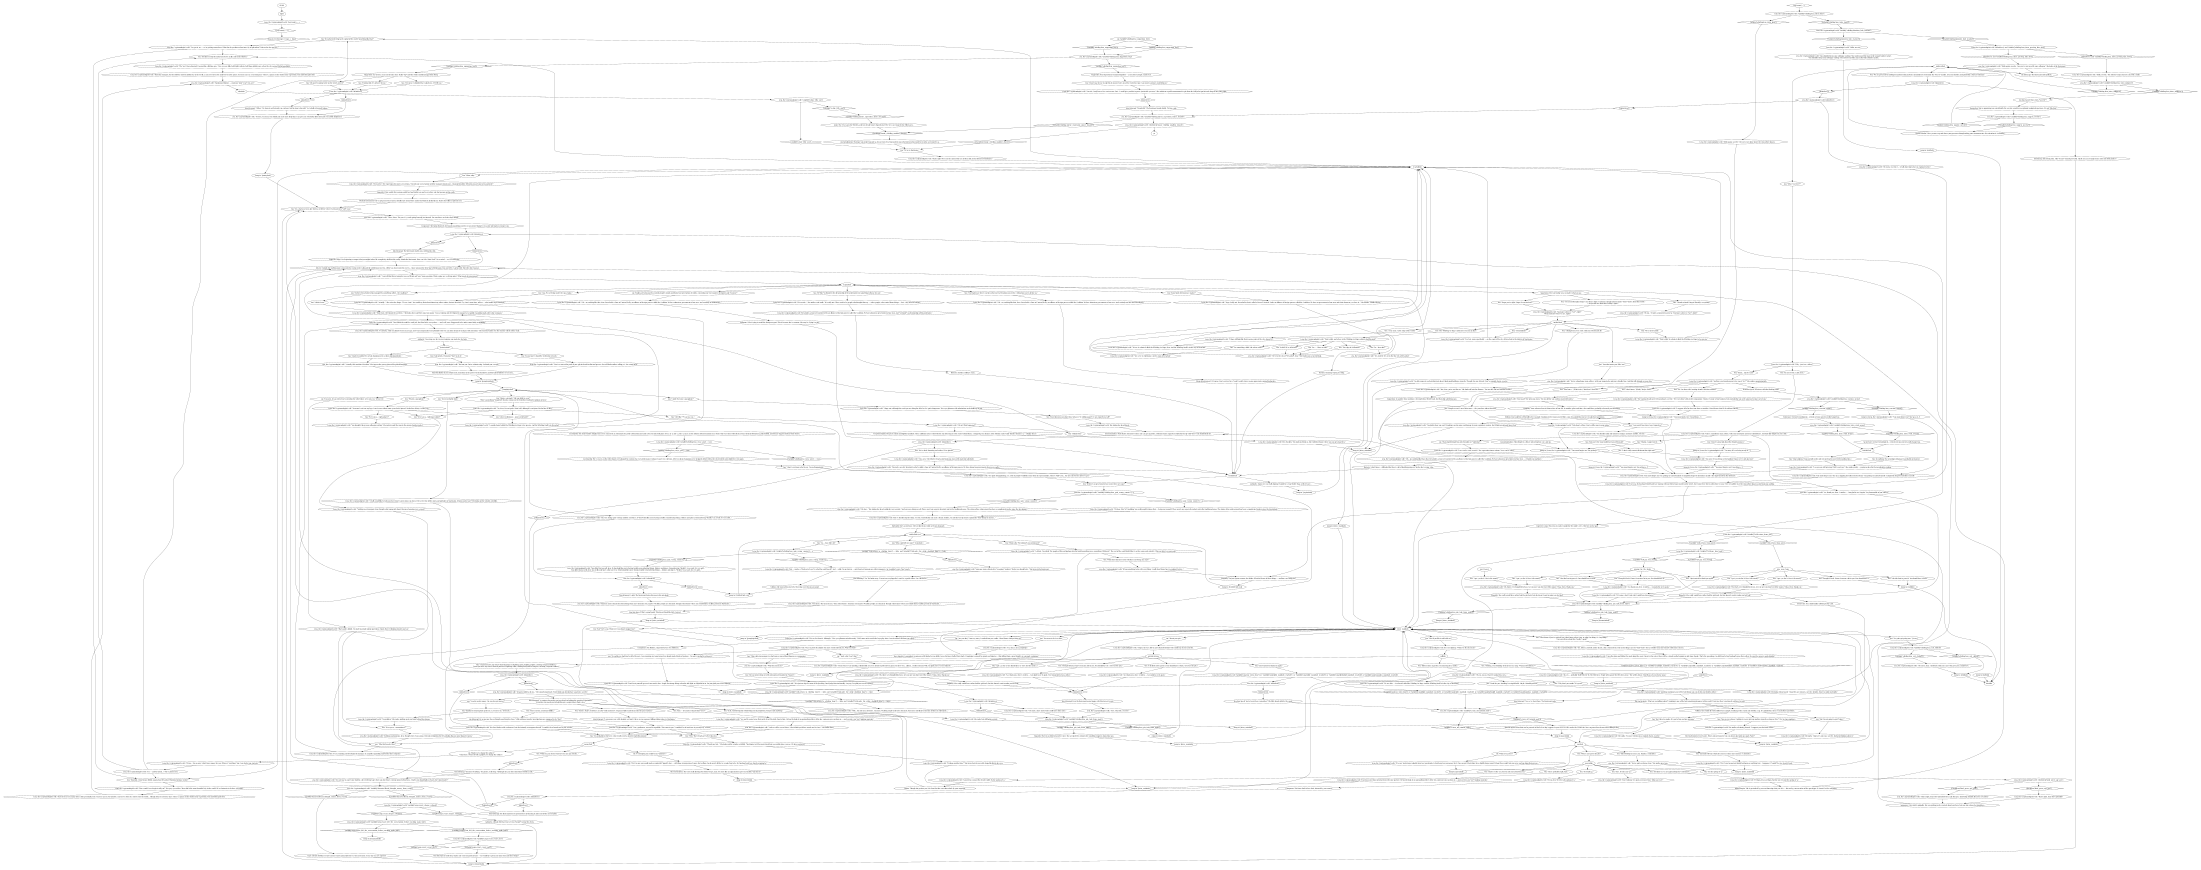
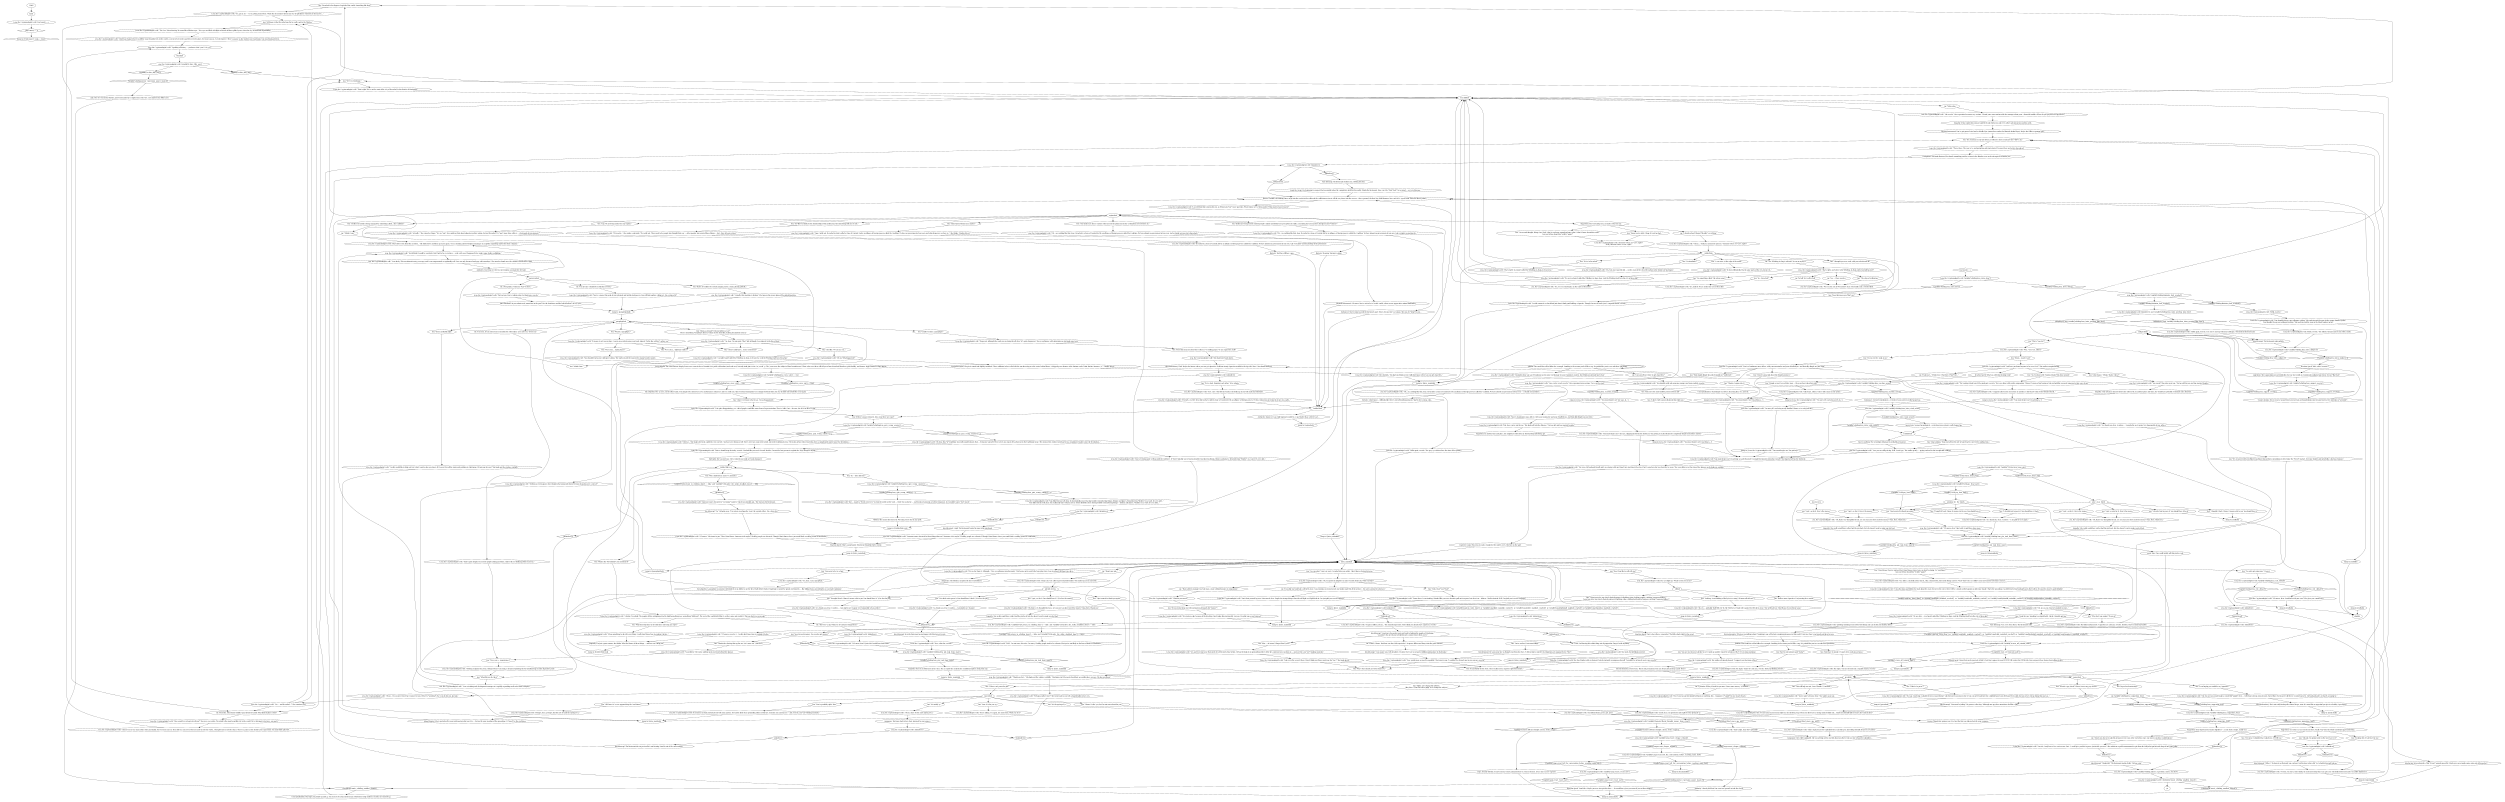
none -> (2127, 687)
